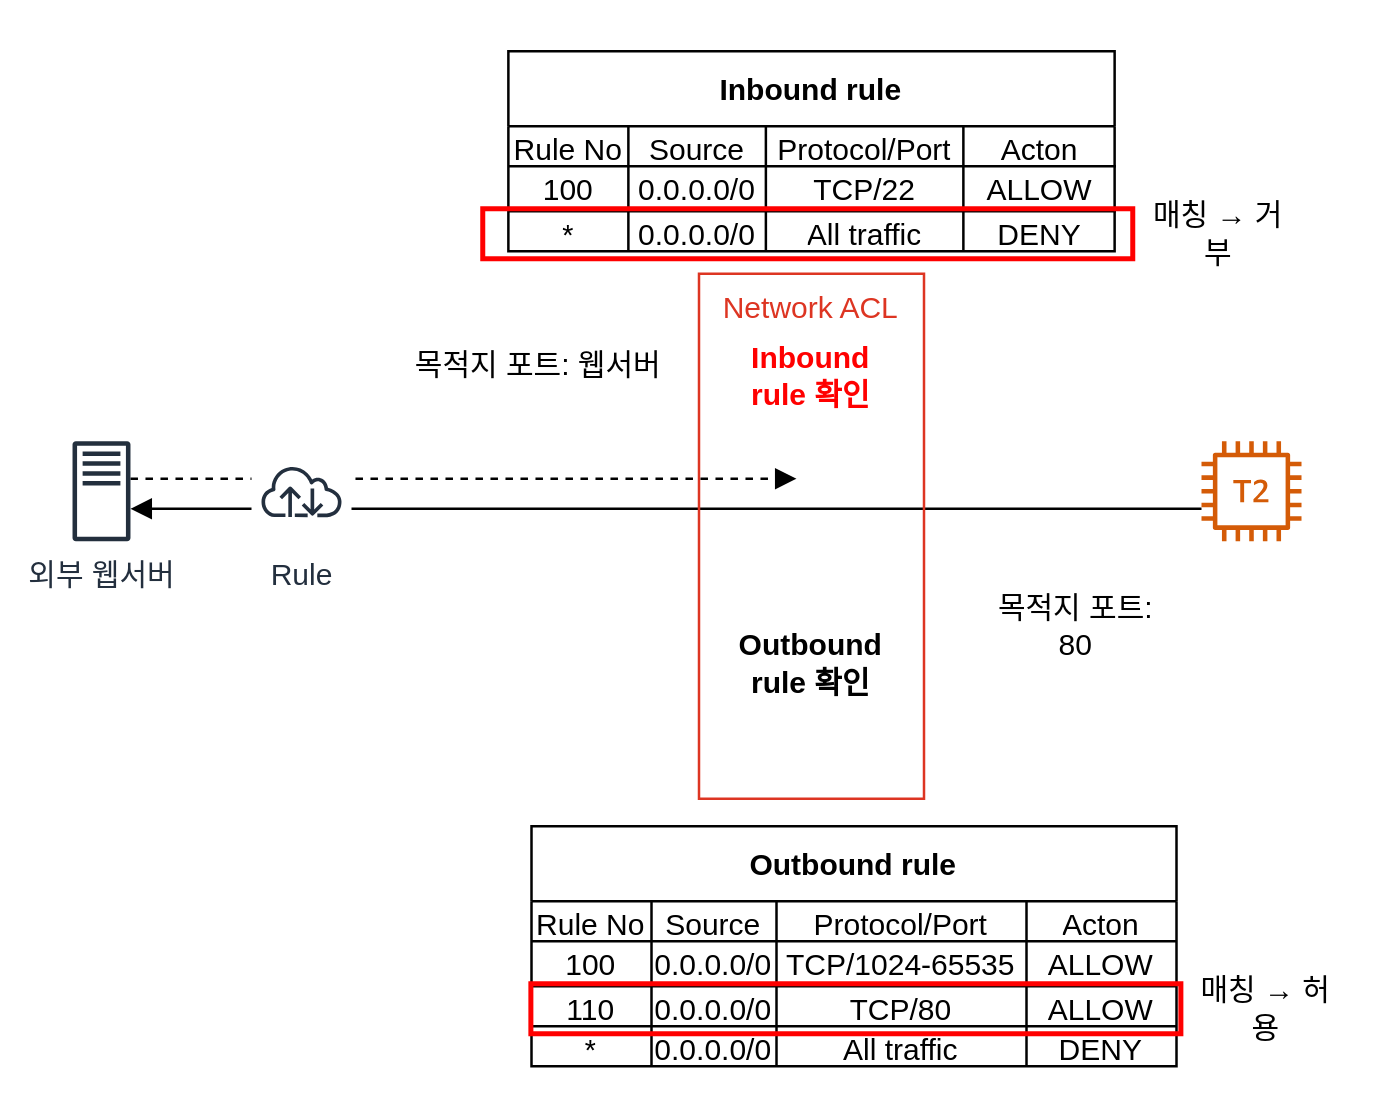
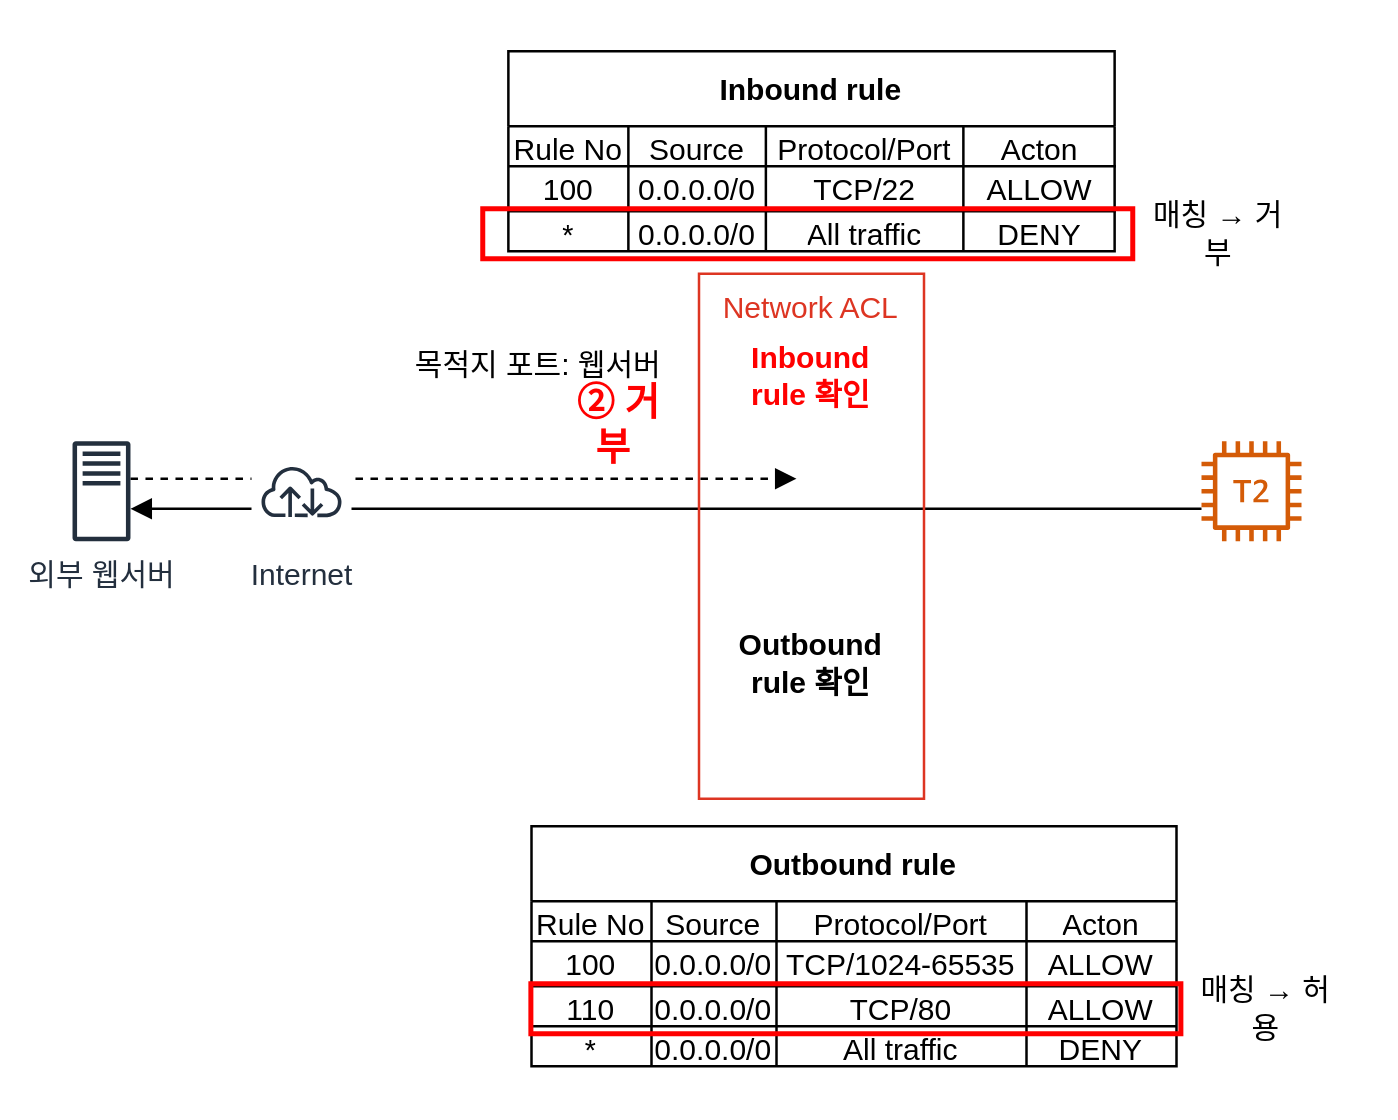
none -> (614, 423)
(303, 577) -> (303, 577)
(1076, 626) -> none
